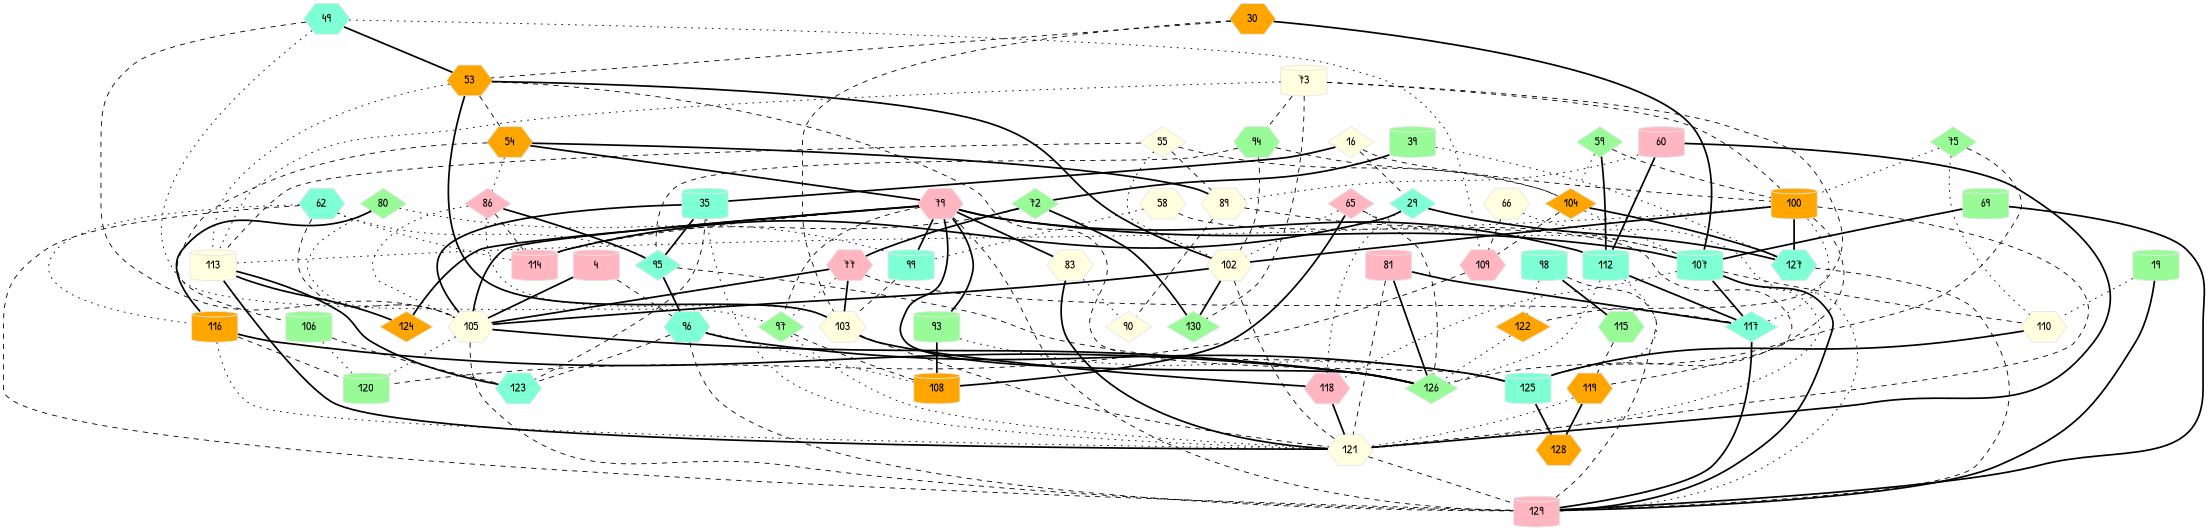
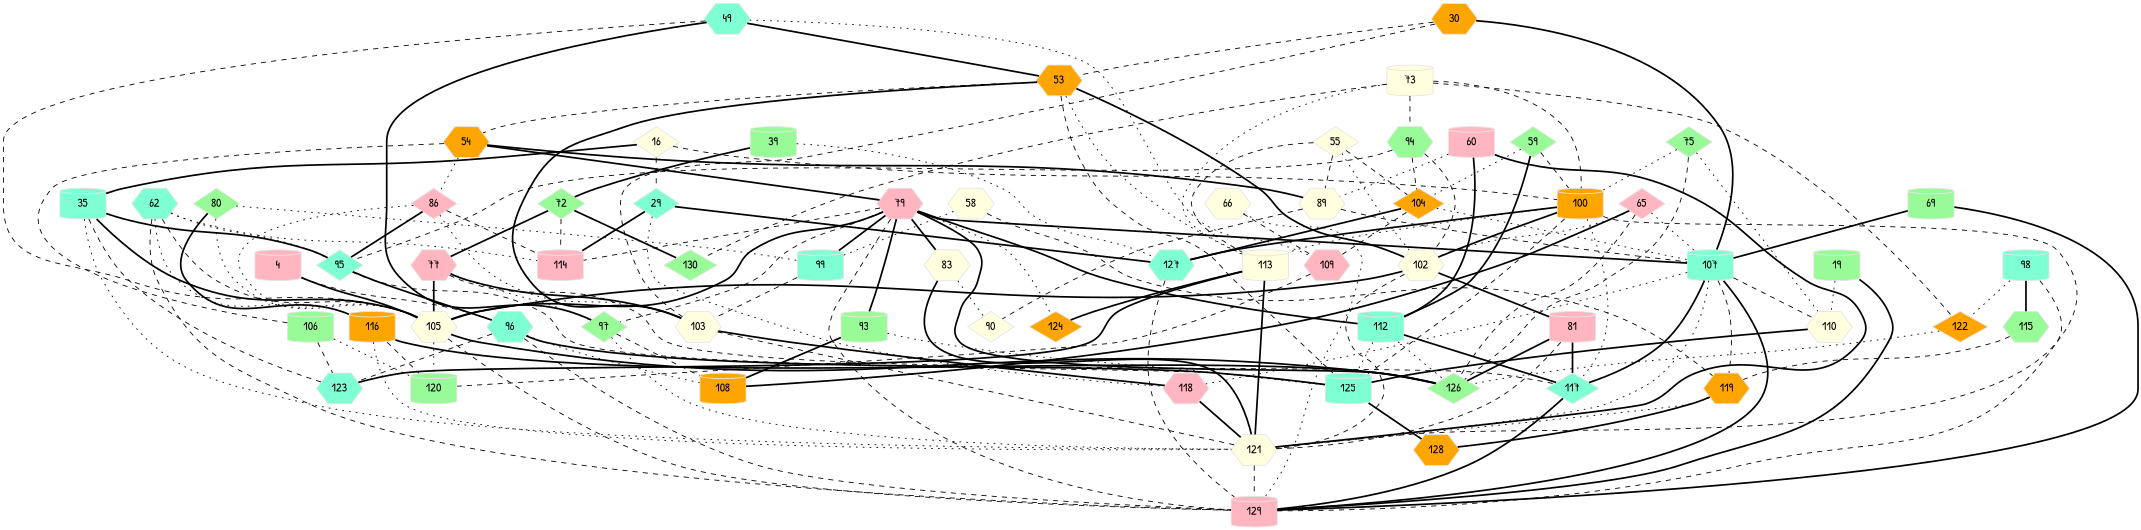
(652, 229) -> (1009, 253)
(1210, 298) -> (1497, 296)
(272, 302) -> (389, 136)
none -> (1731, 326)
